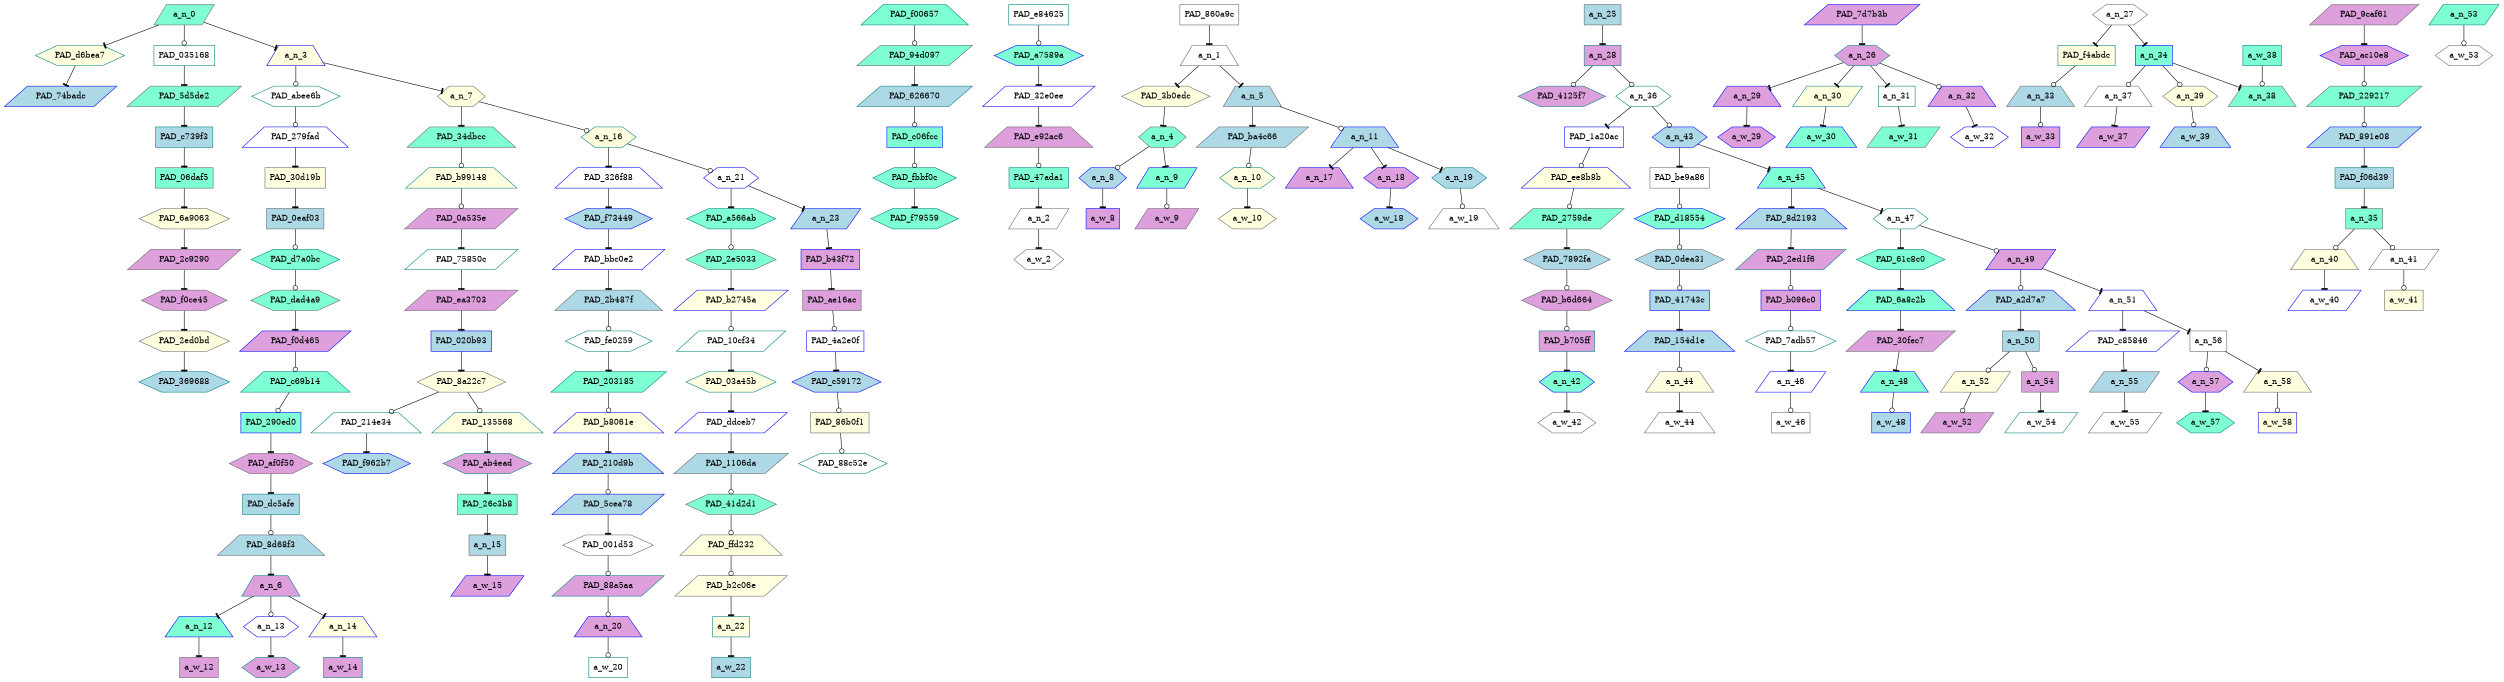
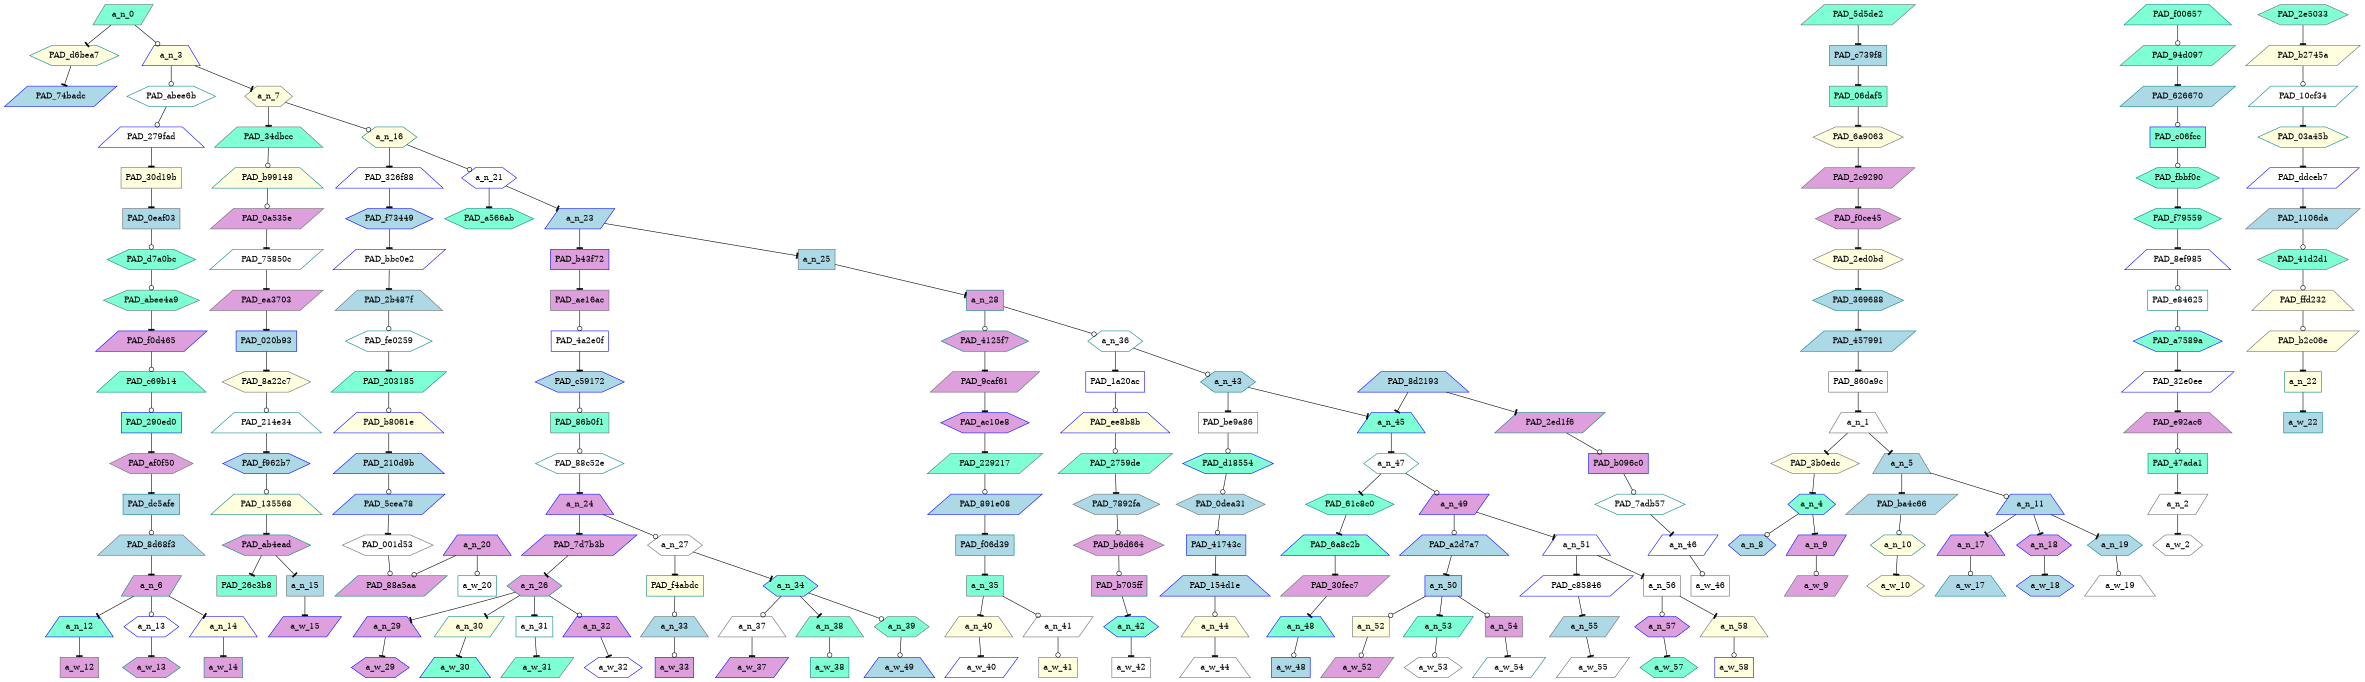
(239, 35) -> (145, 34)
(184, 56) -> none
(2154, 56) -> (791, 586)
(2262, 74) -> (830, 645)
(2364, 74) -> (985, 442)
(2190, 96) -> (902, 627)
(184, 137) -> (1858, 56)
(1162, 137) -> (1812, 504)
(1680, 137) -> (1228, 382)
(2195, 137) -> (899, 668)
(1167, 178) -> (1816, 545)
(1791, 197) -> (1403, 401)
(1103, 219) -> none
(731, 237) -> none
(2346, 238) -> (982, 605)
none -> (700, 239)
none -> (2178, 260)
(295, 300) -> (151, 300)
(731, 300) -> (2303, 56)
none -> (1858, 341)
(2021, 341) -> (1443, 586)
none -> (985, 360)
(1975, 382) -> (1371, 627)
(473, 400) -> (266, 482)
(840, 423) -> (580, 423)
(1567, 423) -> (1131, 668)
none -> (580, 504)
(487, 523) -> (285, 565)
(271, 586) -> (151, 586)
none -> (1970, 586)
(608, 604) -> (436, 565)
none -> (1441, 605)
